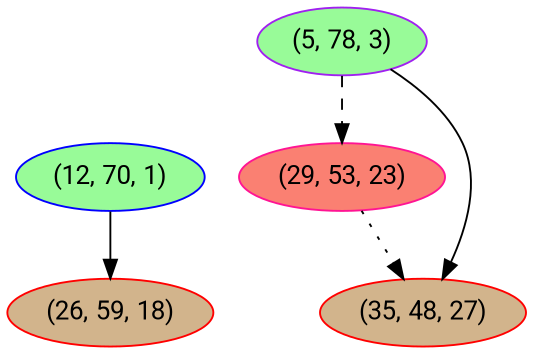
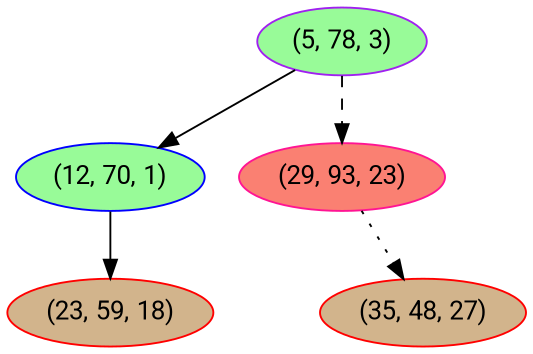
(466, 152) -> (235, 104)
(342, 177) -> (342, 177)
(110, 313) -> (110, 313)
